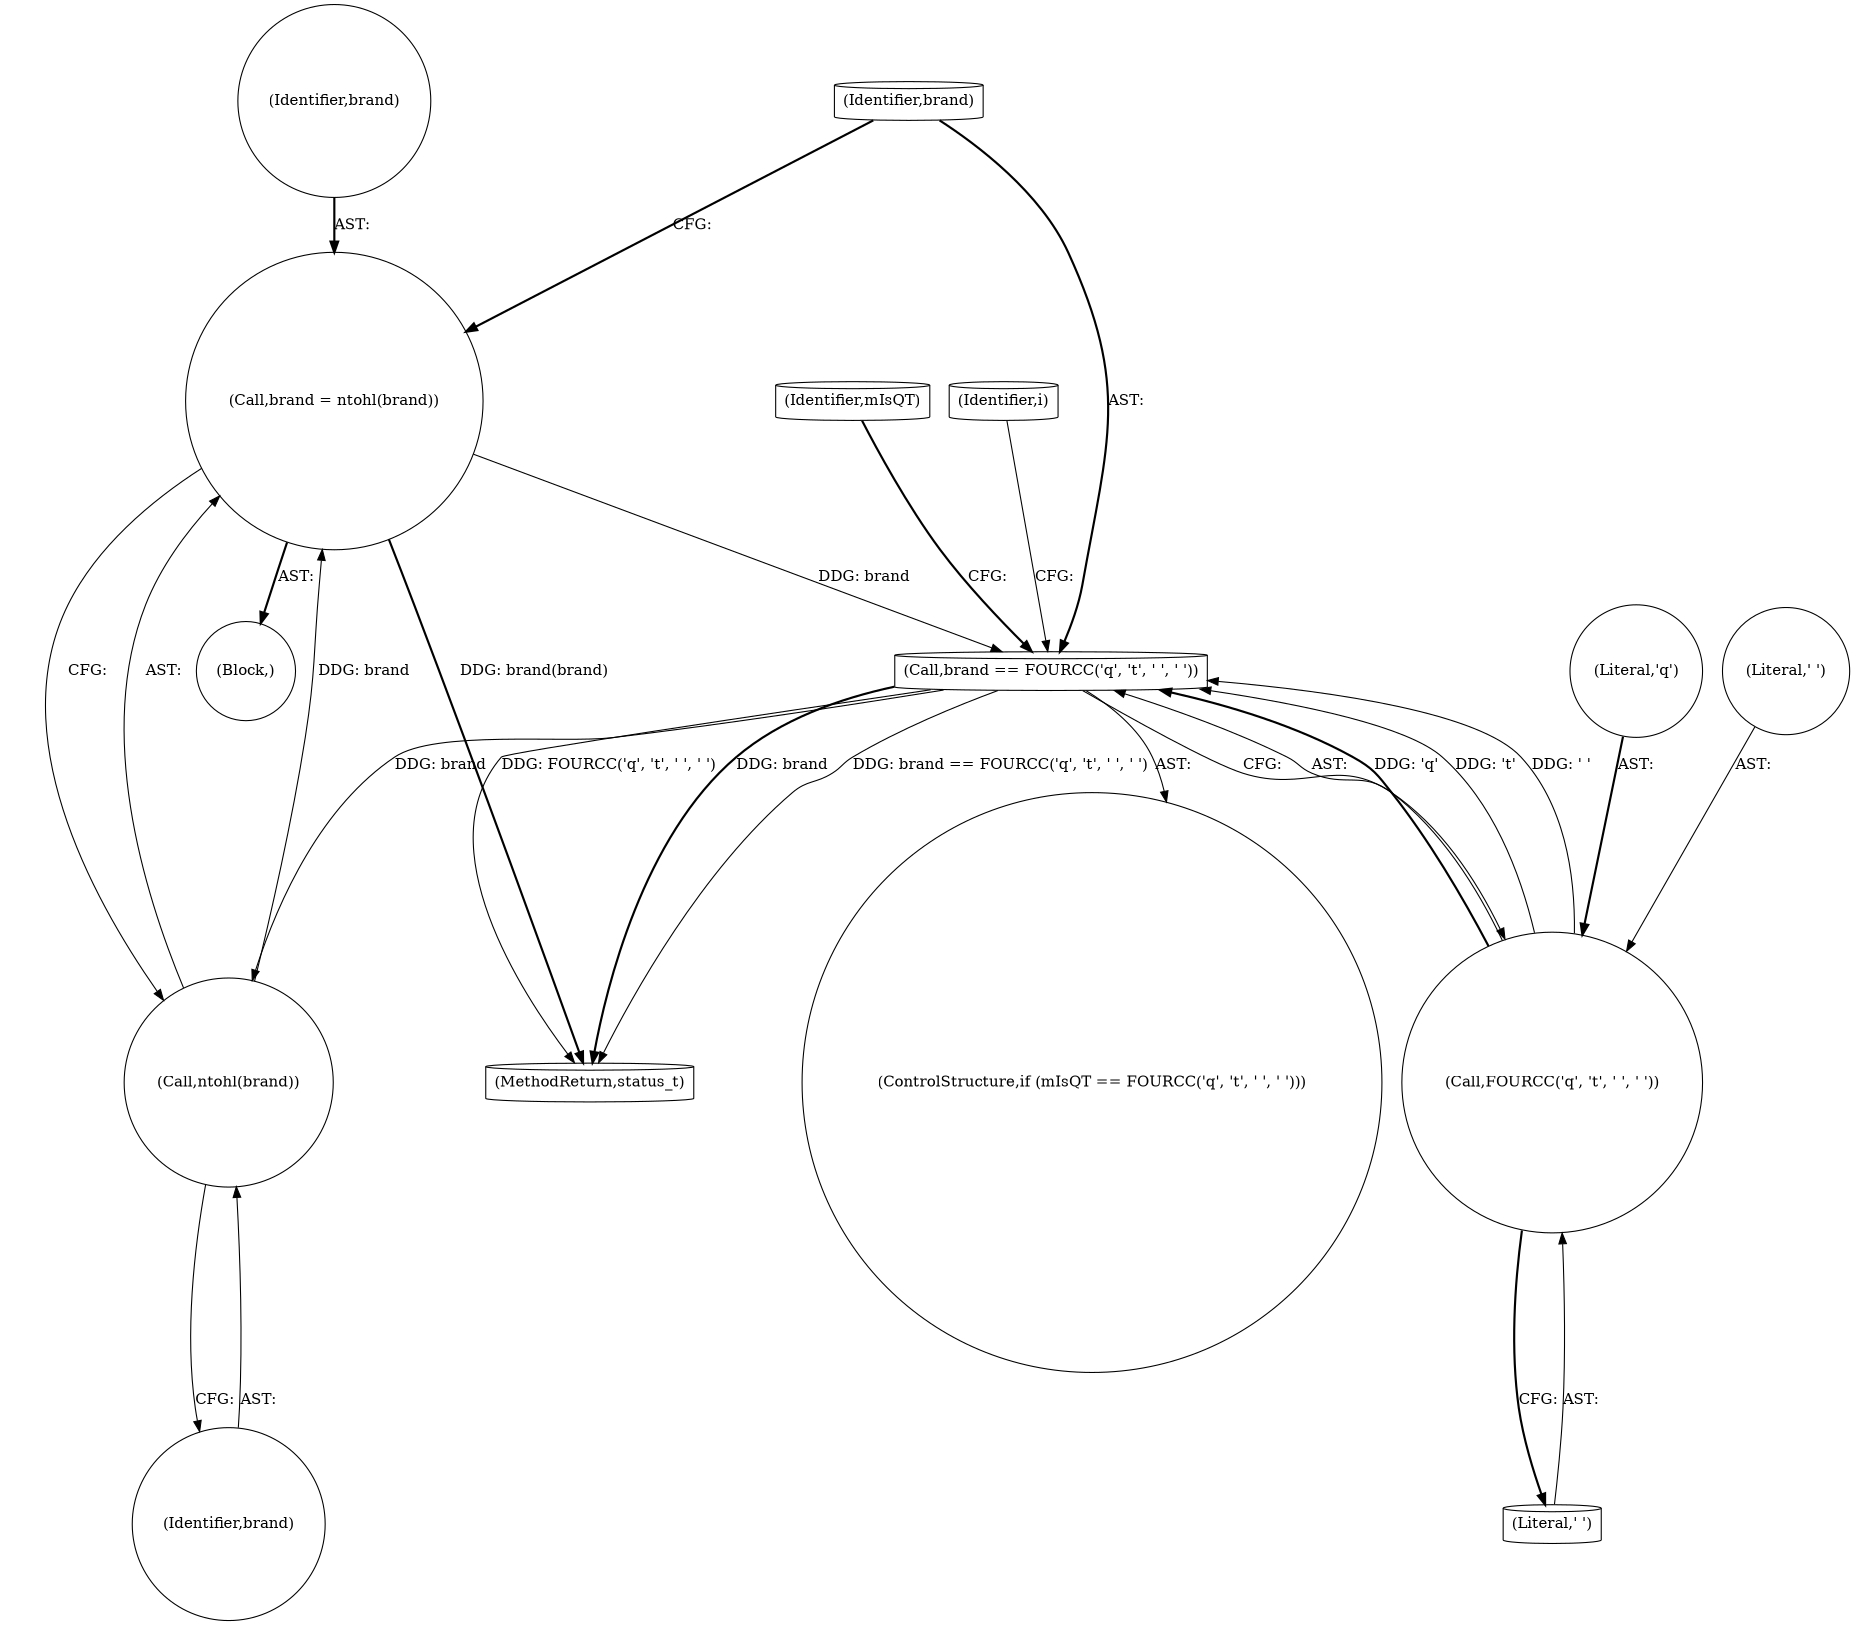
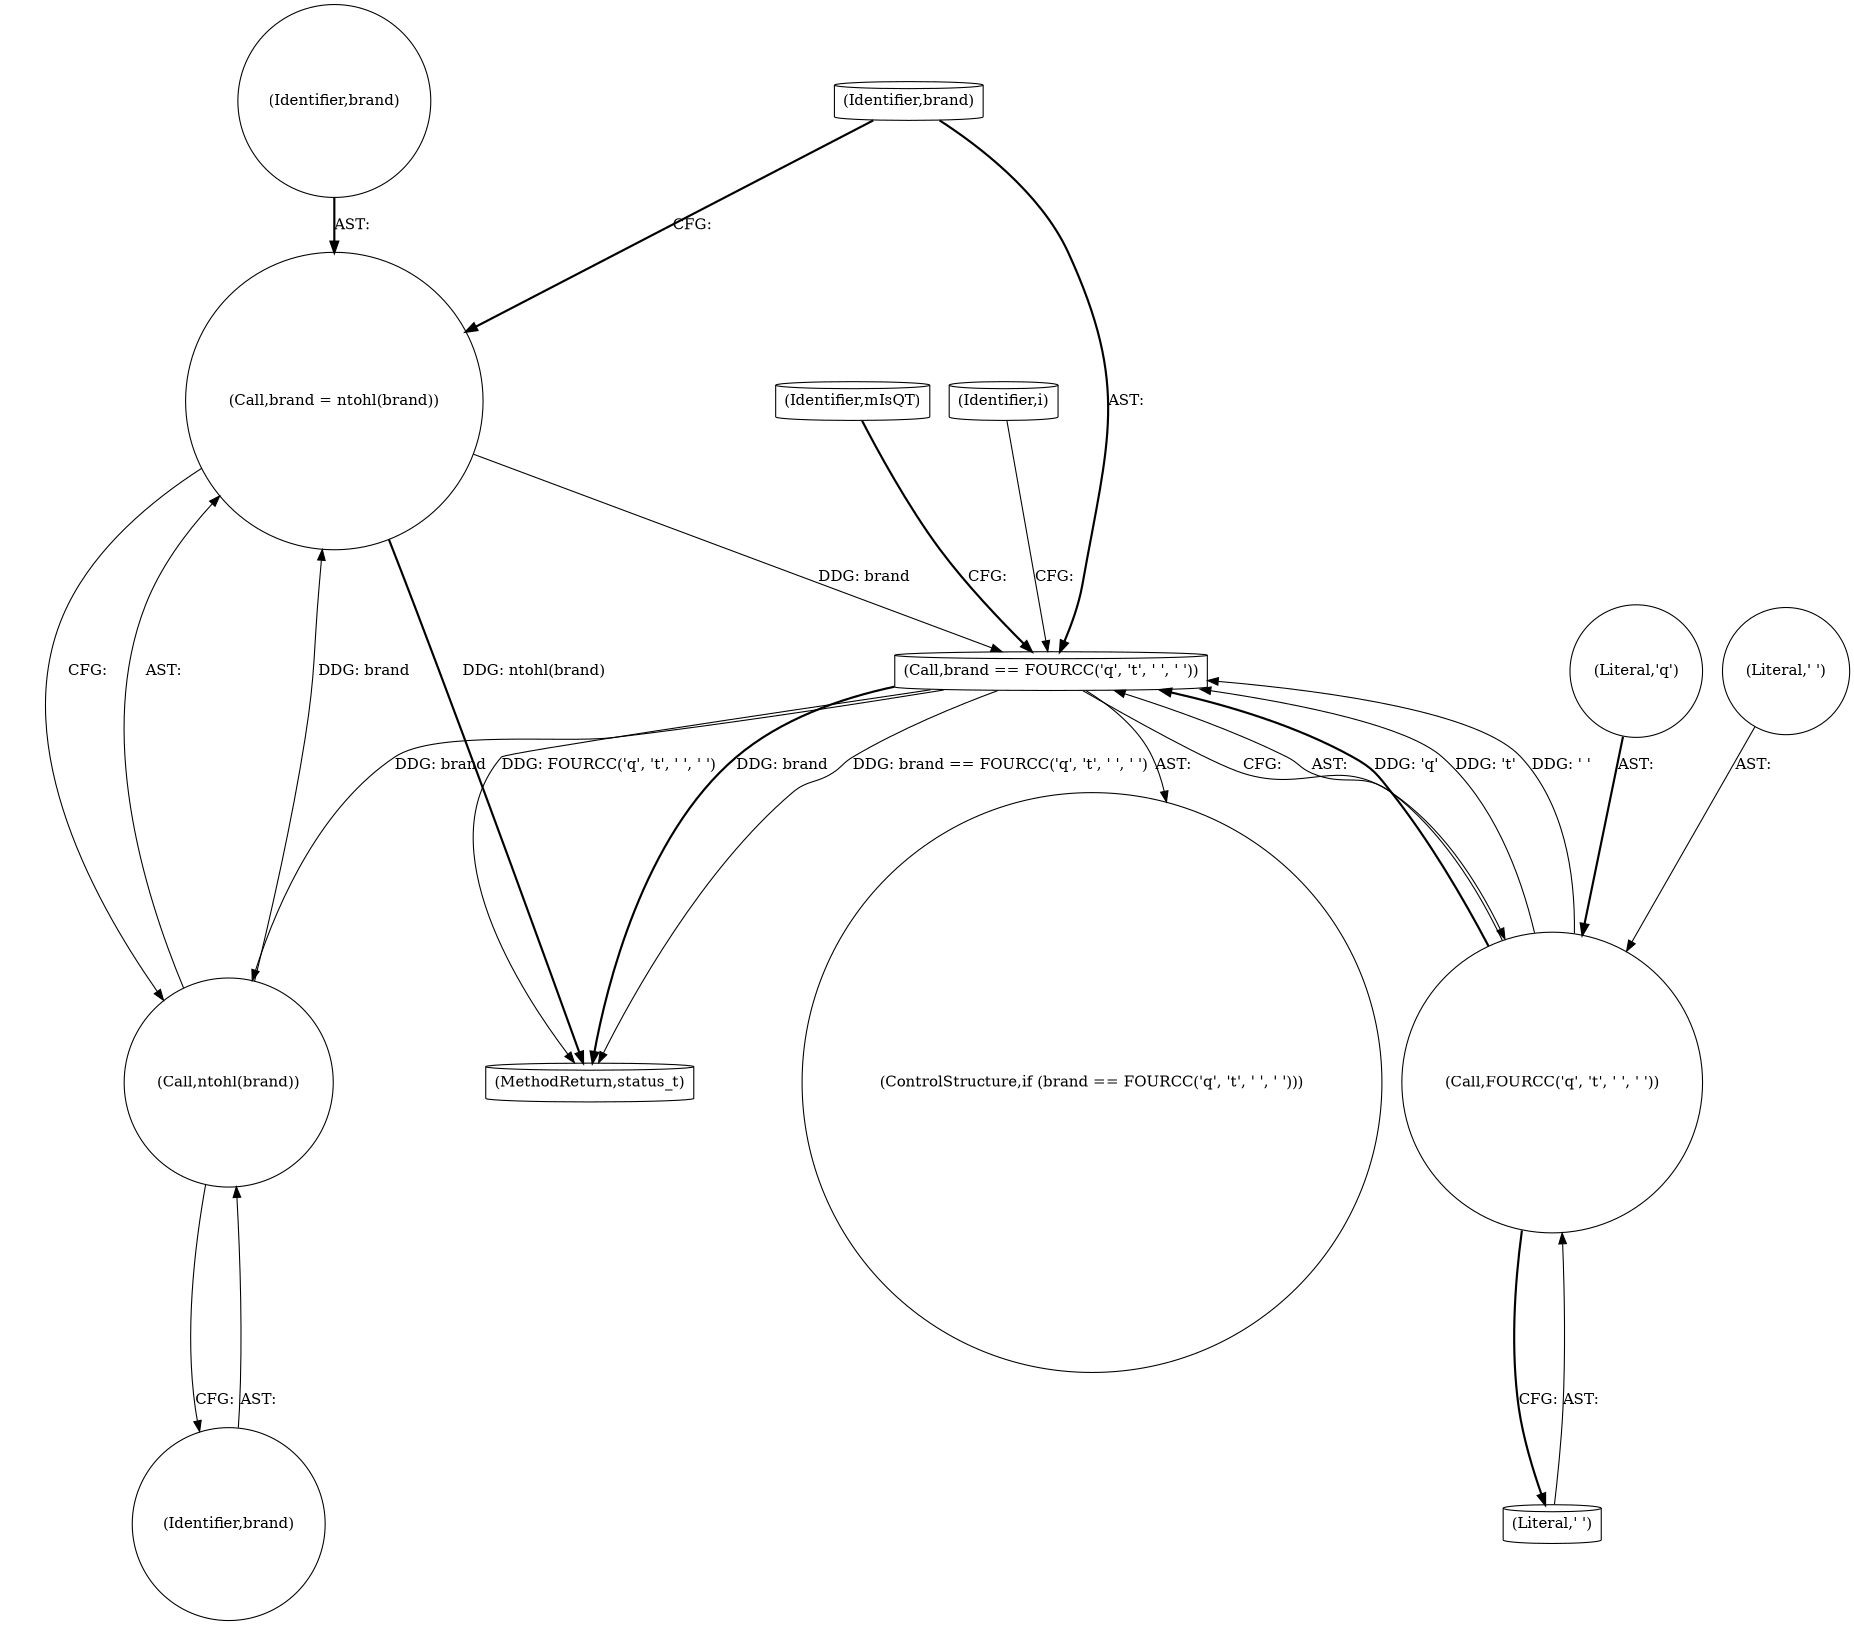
(246, 671) -> none
(534, 671) -> (534, 671)
(1092, 1083) -> (1092, 1083)
